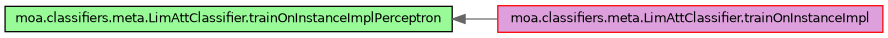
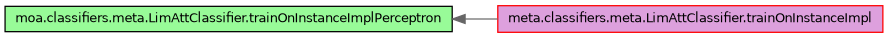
(690, 19) -> (690, 19)
